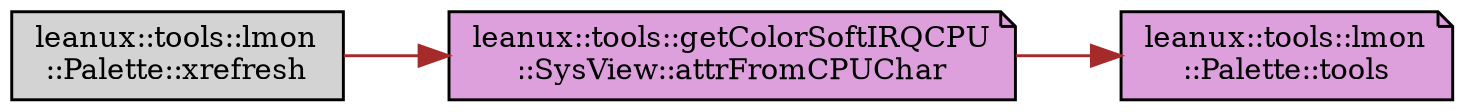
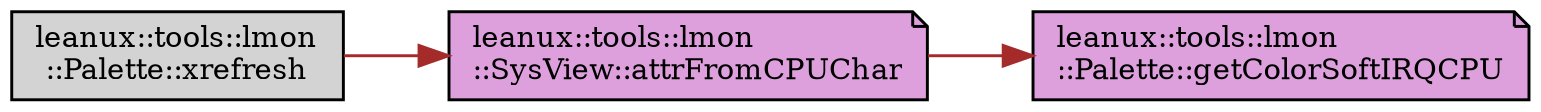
(732, 56) -> (688, 56)
(1287, 56) -> (1281, 56)
